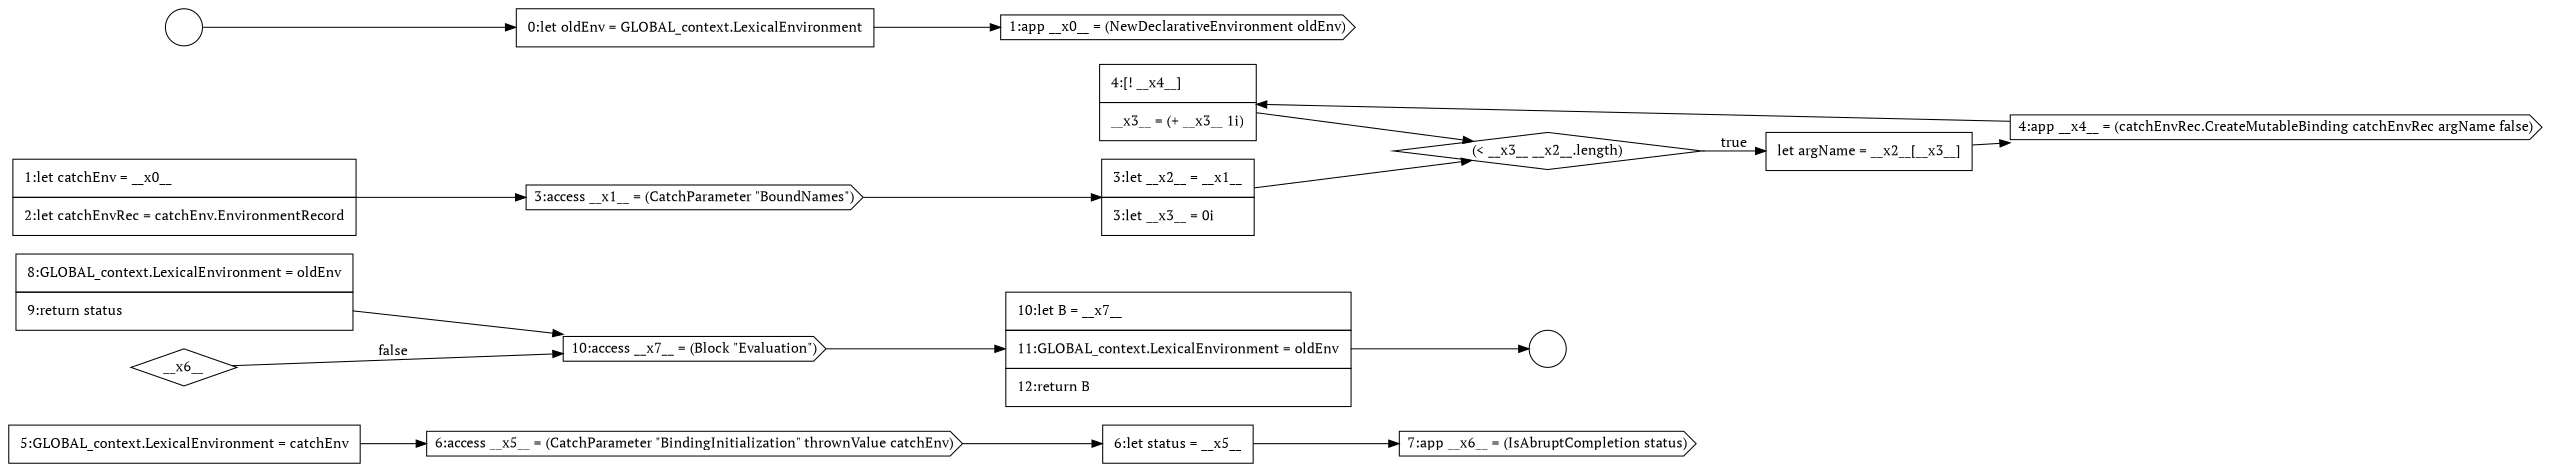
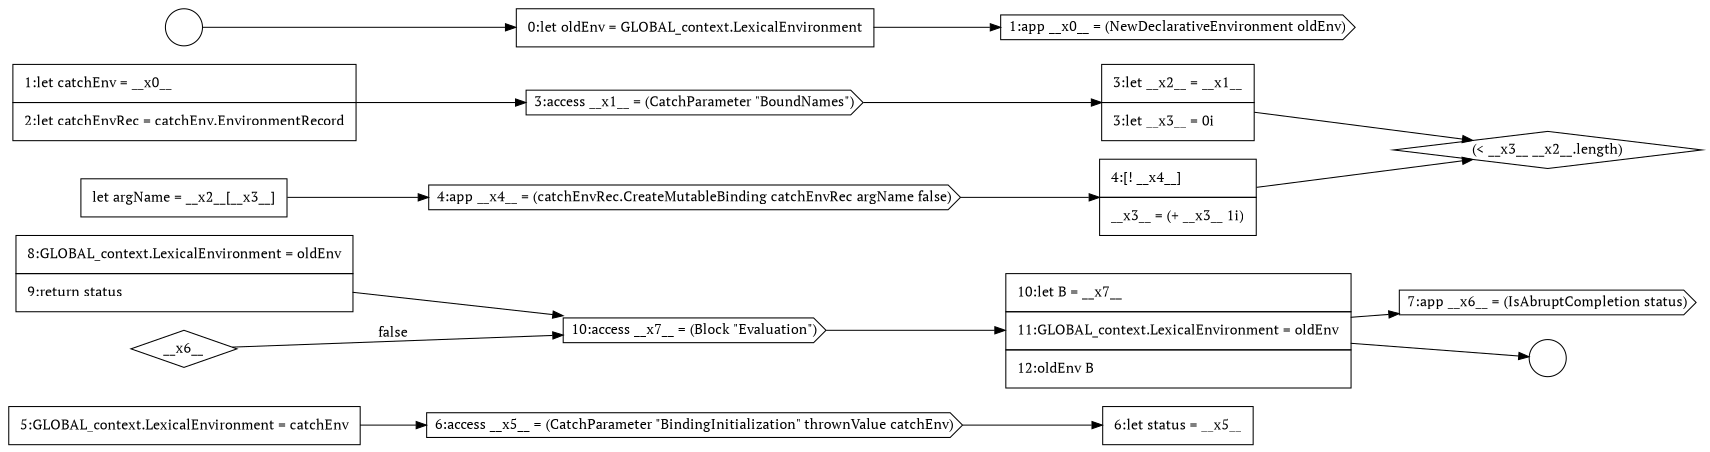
(1729, 151) -> none
(1054, 387) -> (1056, 368)
(1321, 444) -> (1370, 316)
